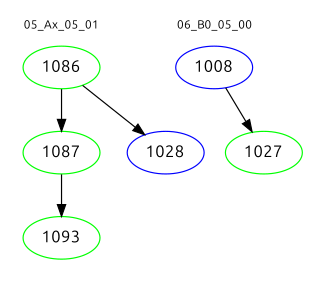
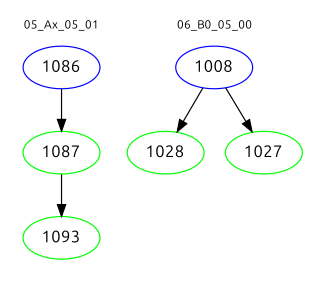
(62, 67) -> (62, 67)
(101, 100) -> (193, 105)
(166, 153) -> (166, 153)
